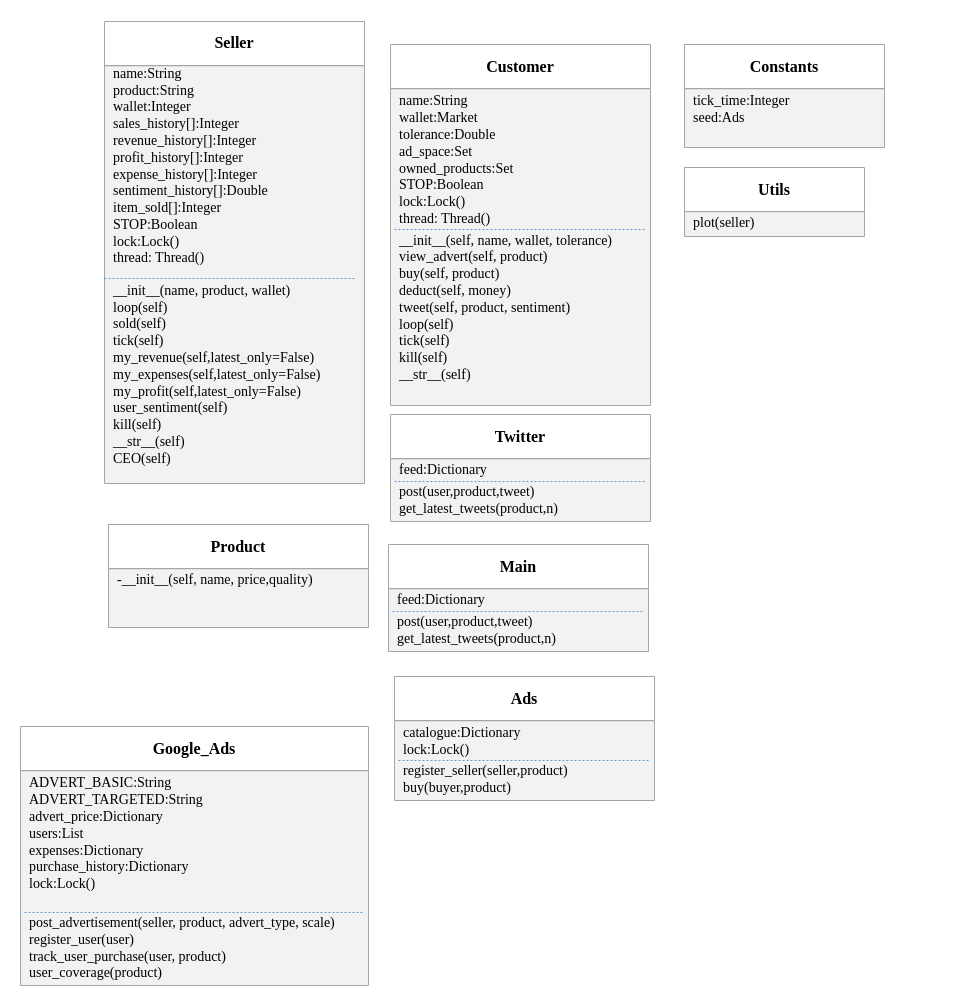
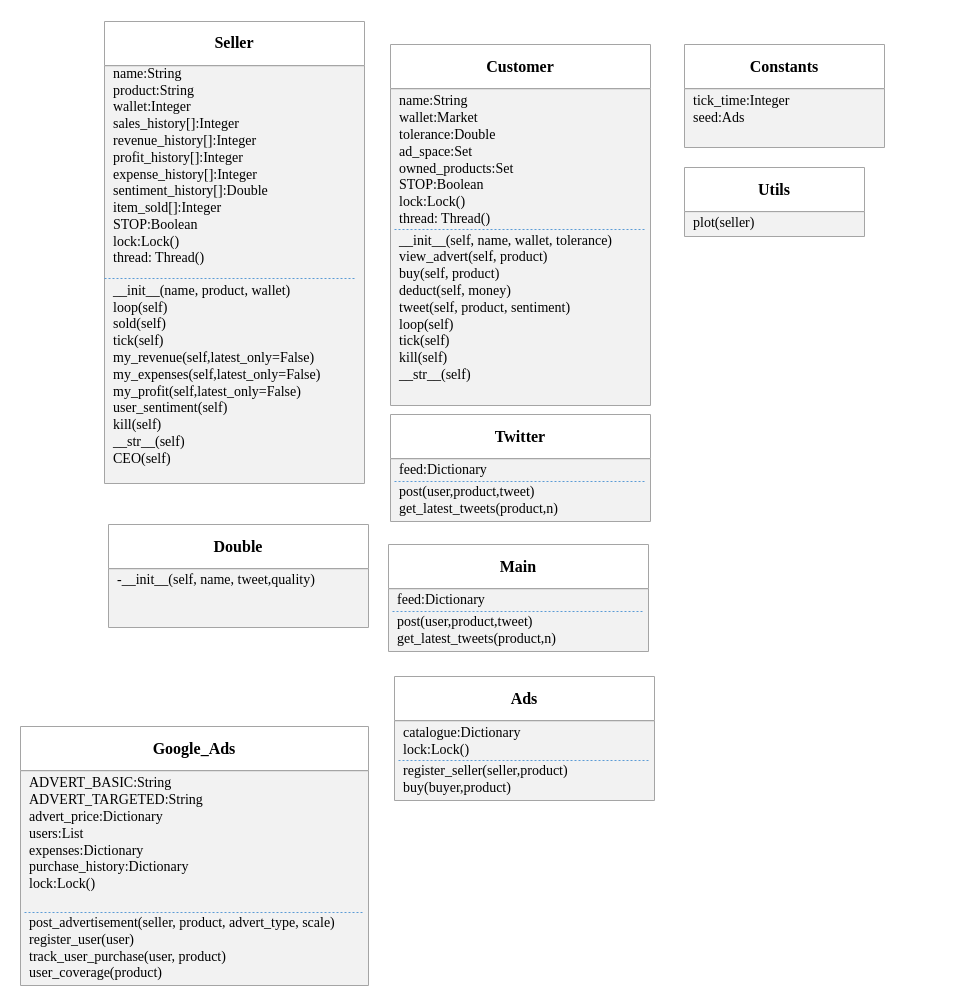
(239, 547) -> (239, 547)
(221, 598) -> (223, 598)
